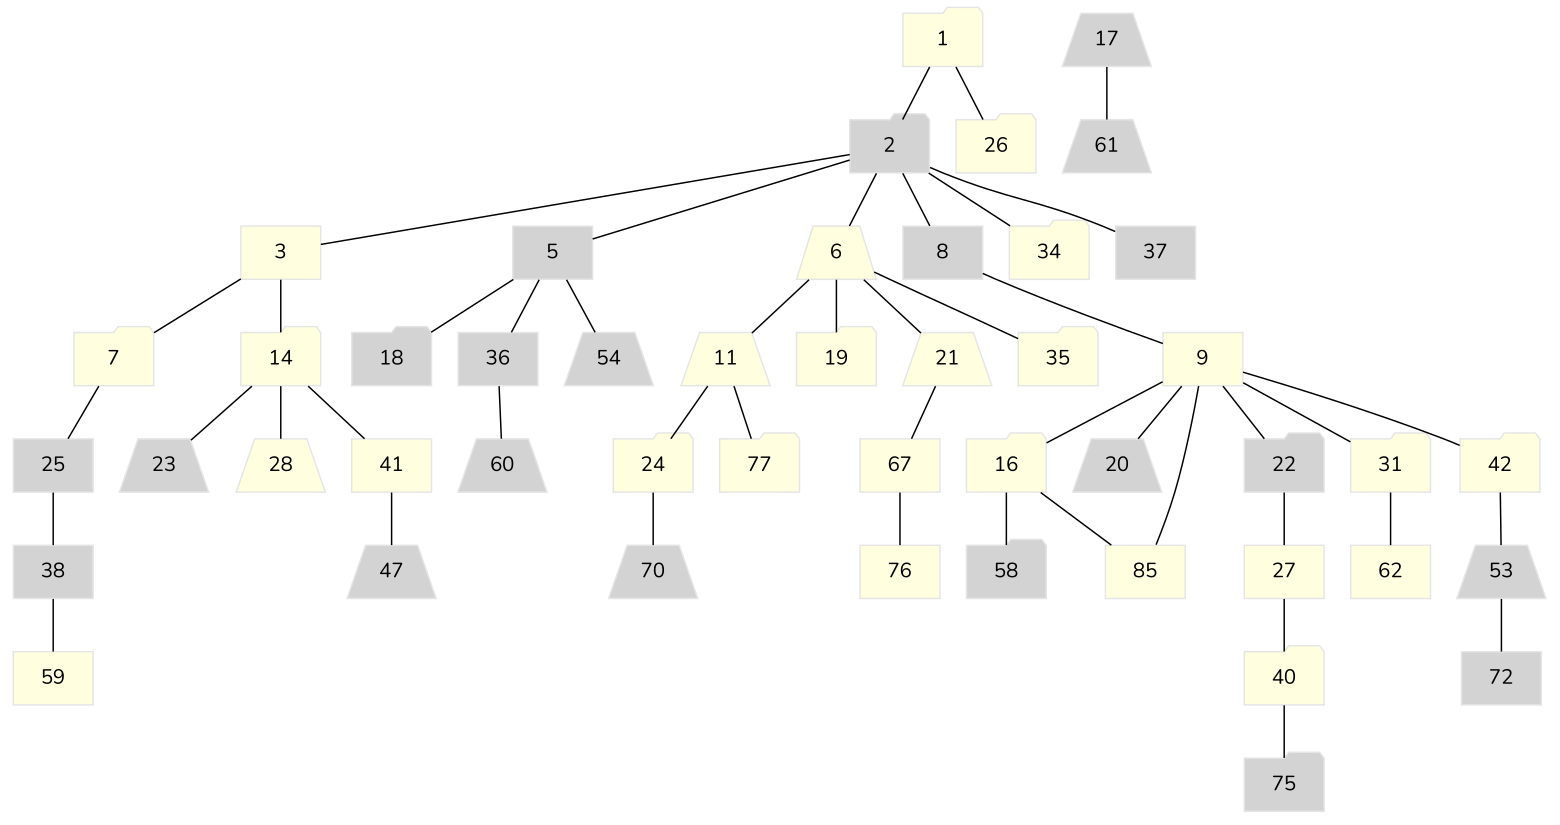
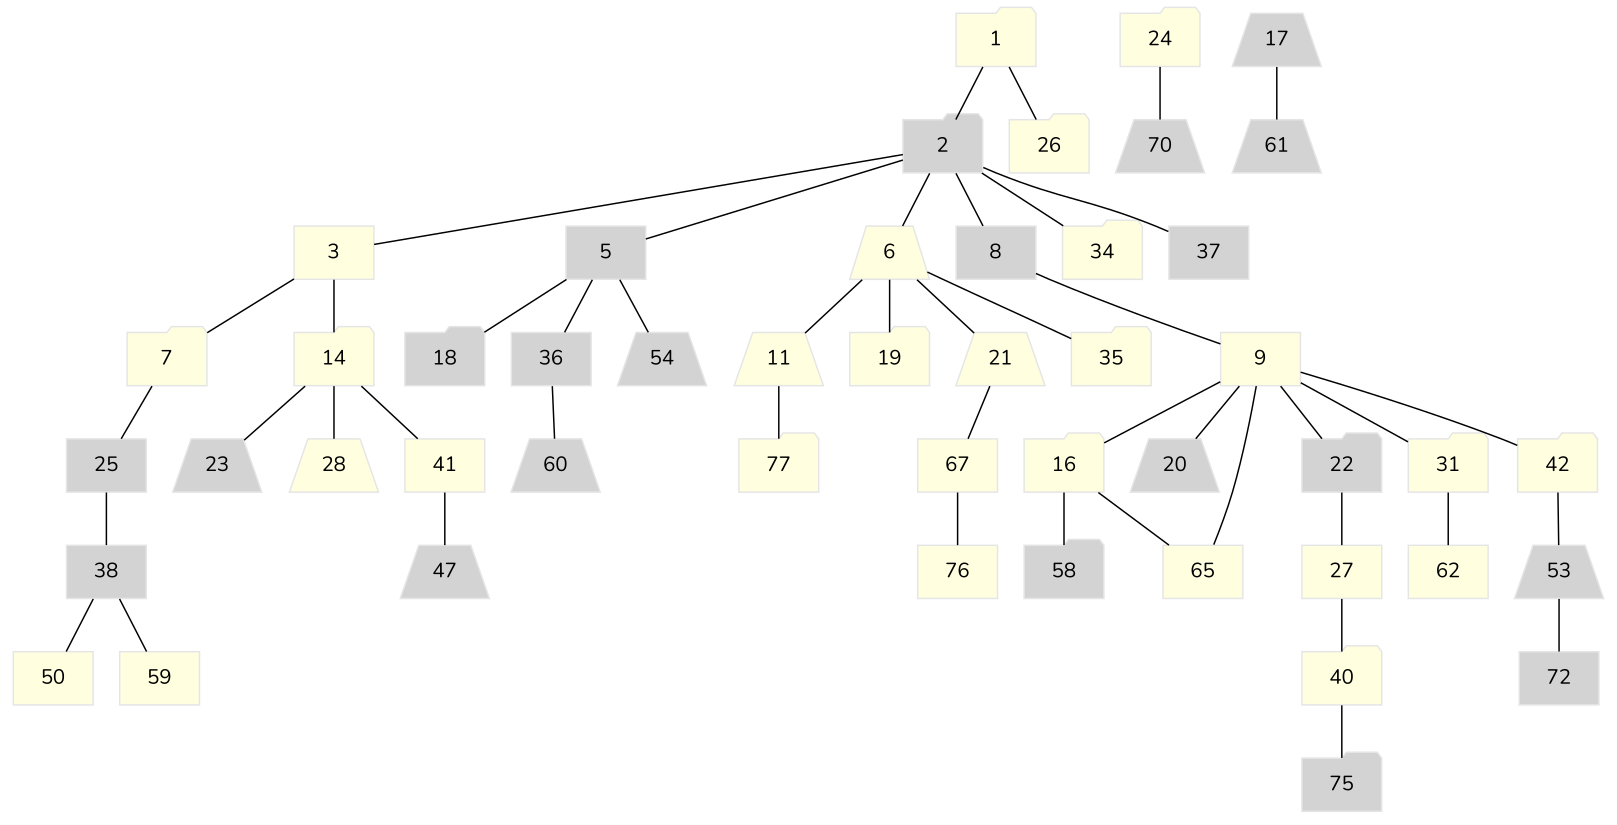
(689, 412) -> none
(1145, 572) -> (1203, 572)
none -> (53, 678)
